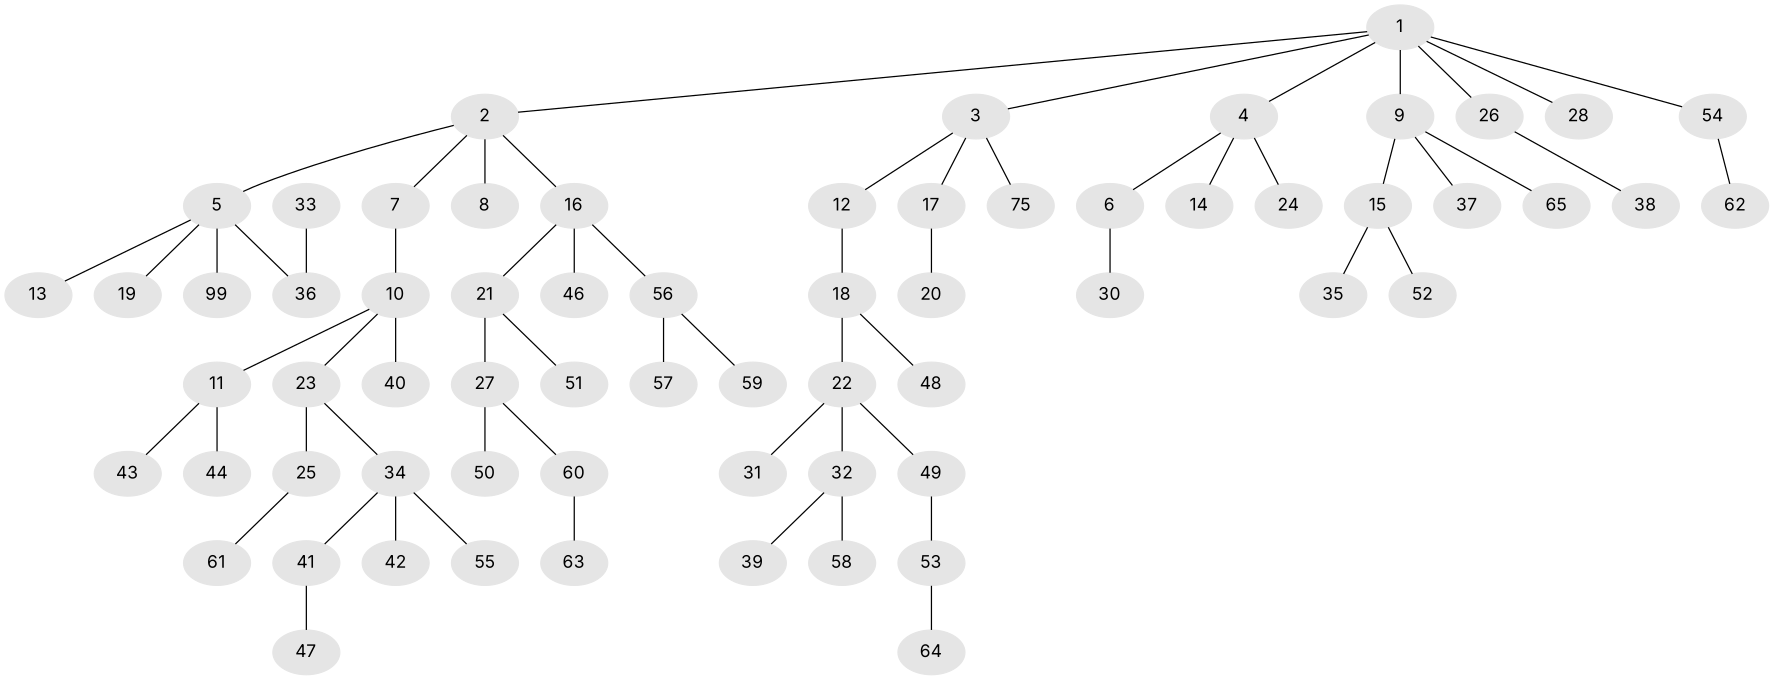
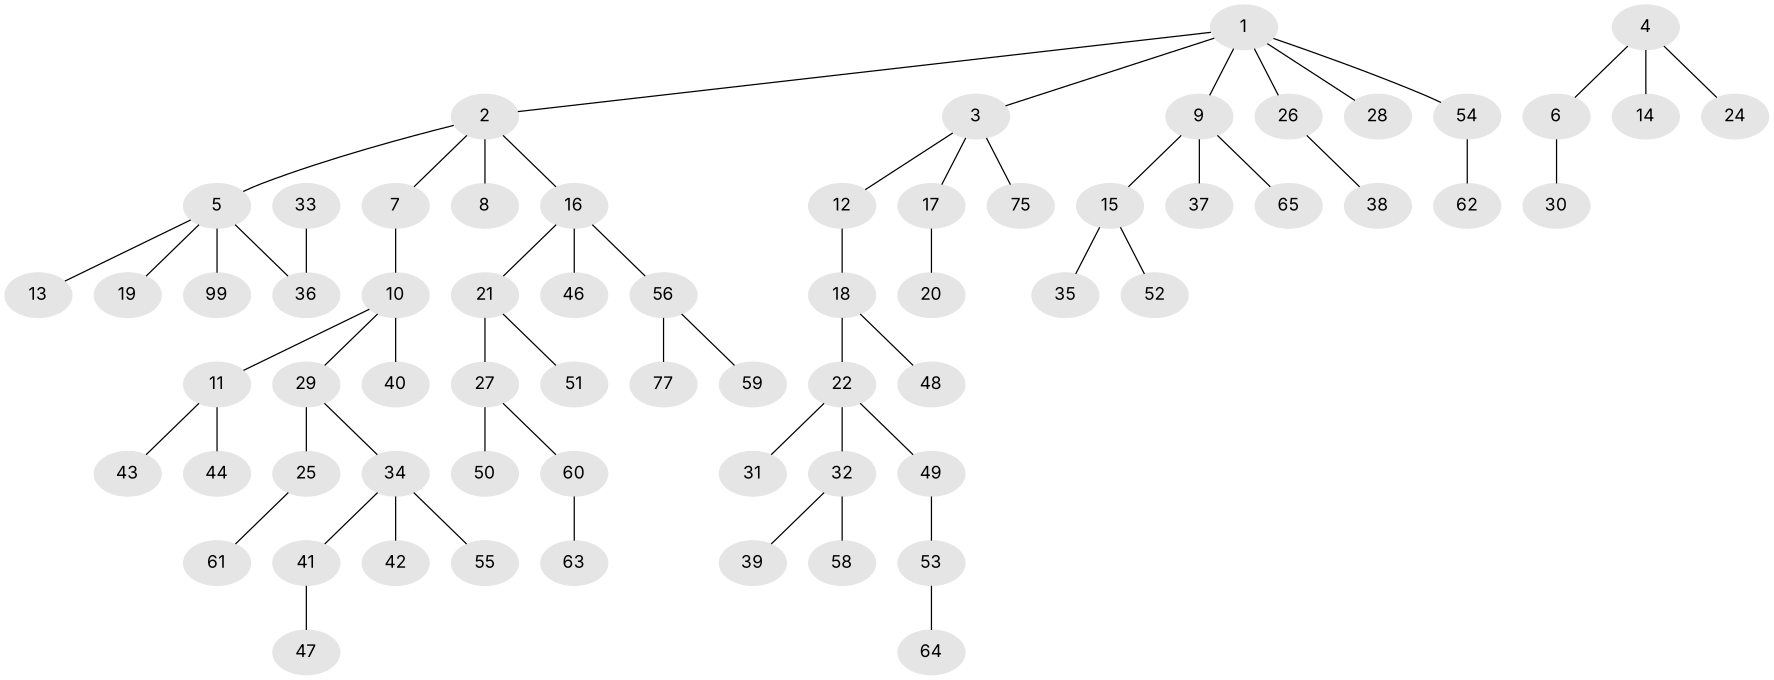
(1322, 72) -> none
(306, 384) -> (306, 384)
(664, 384) -> (664, 384)
